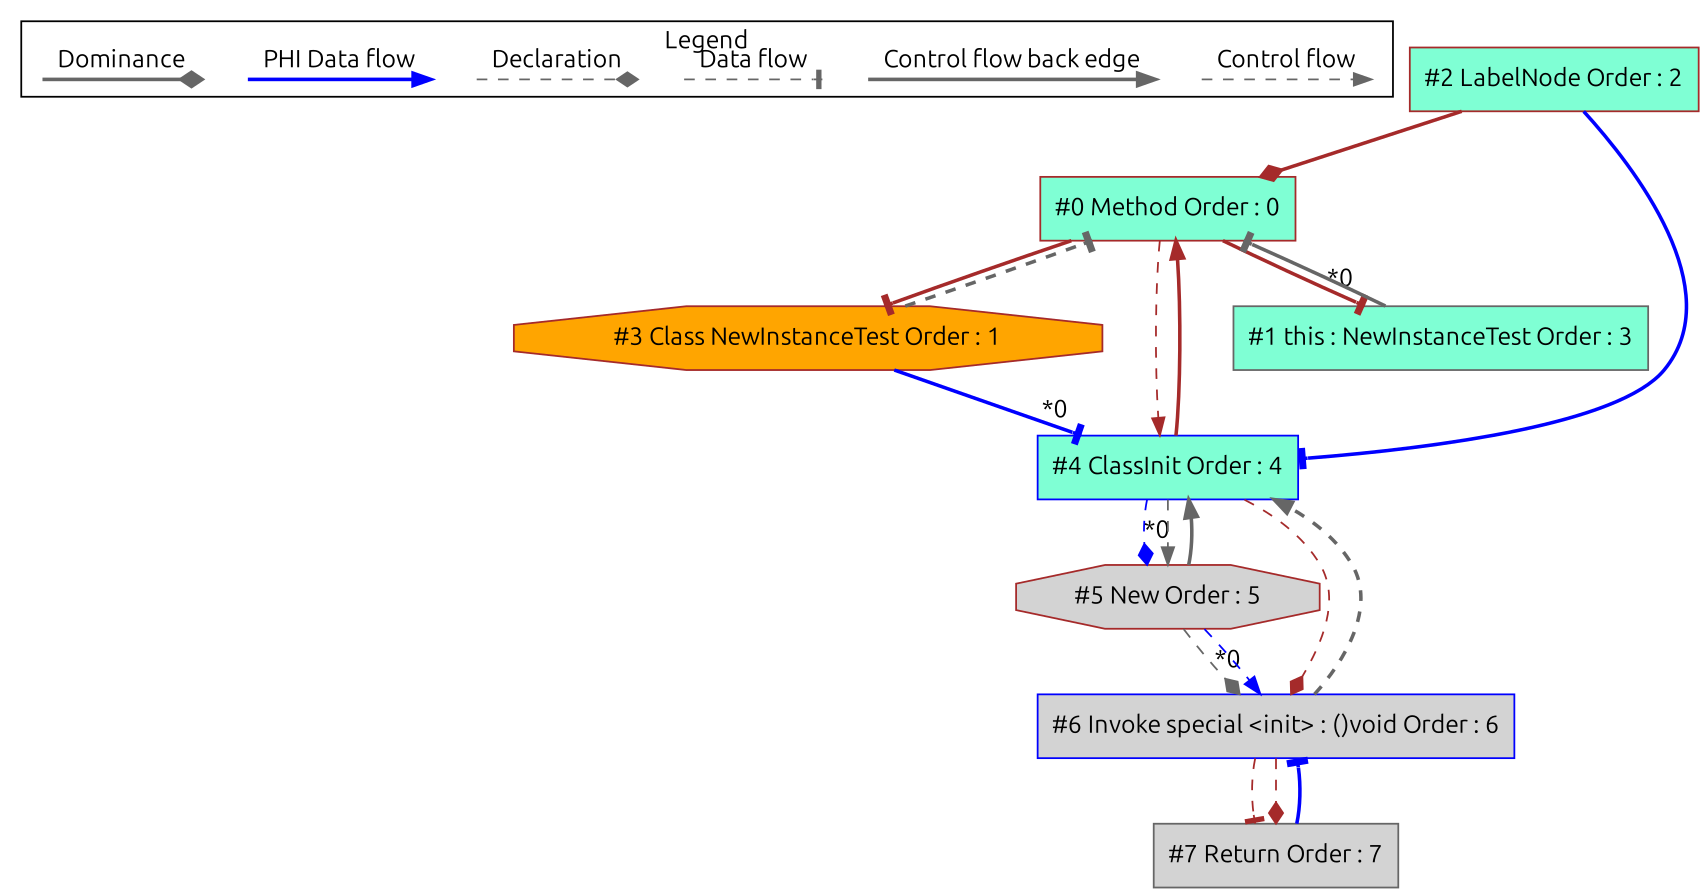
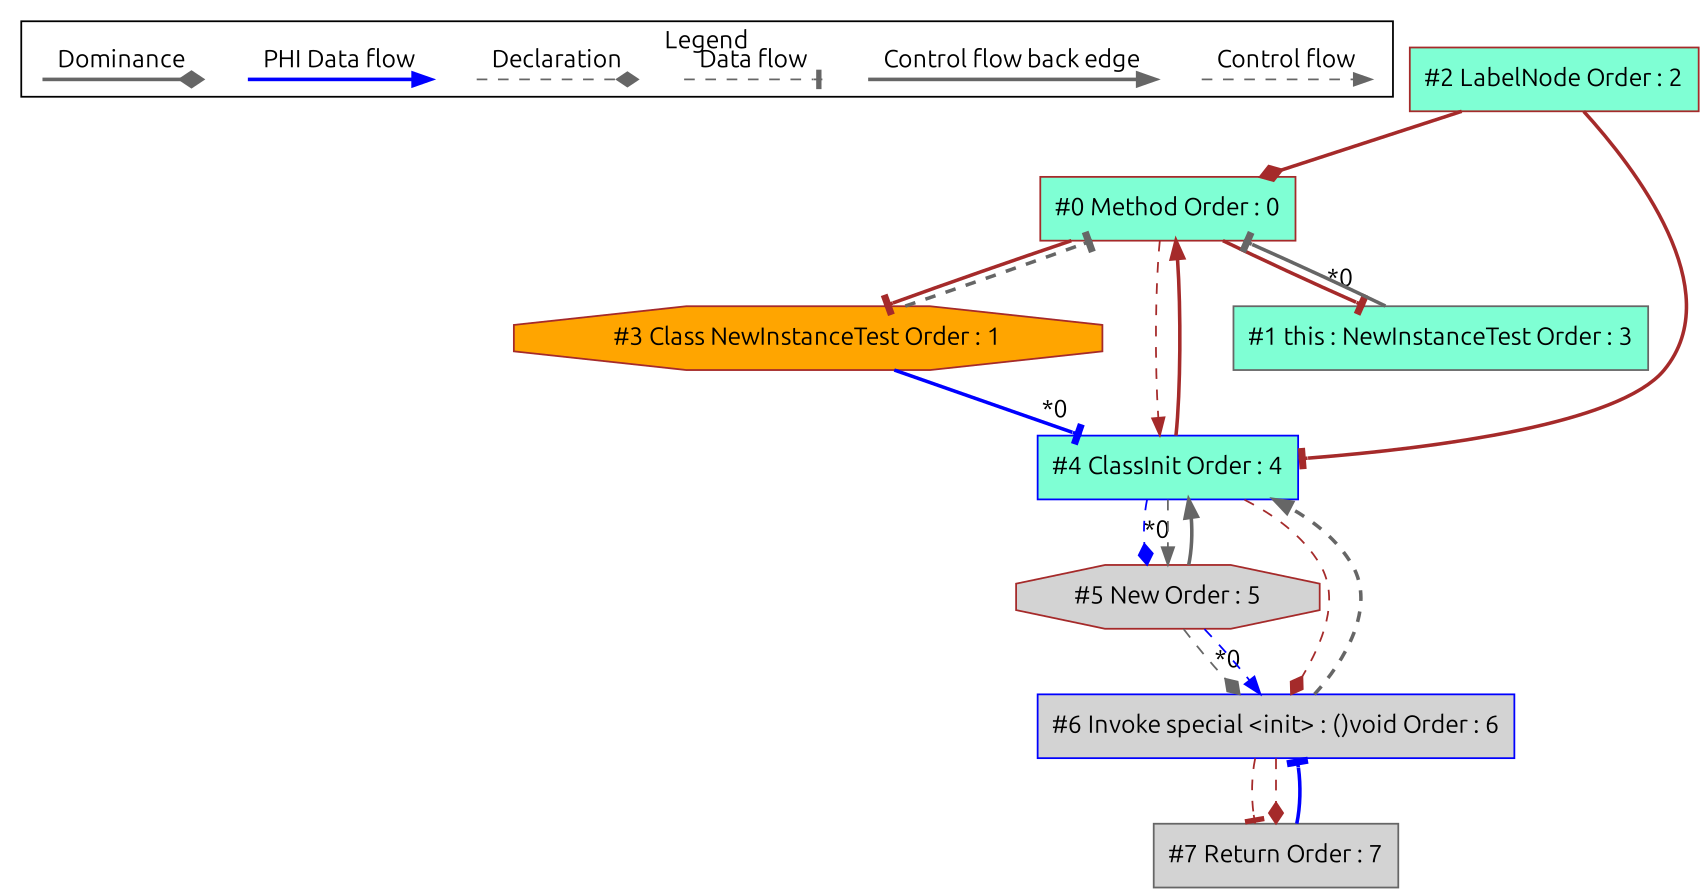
(1632, 393) -> (1632, 393)
